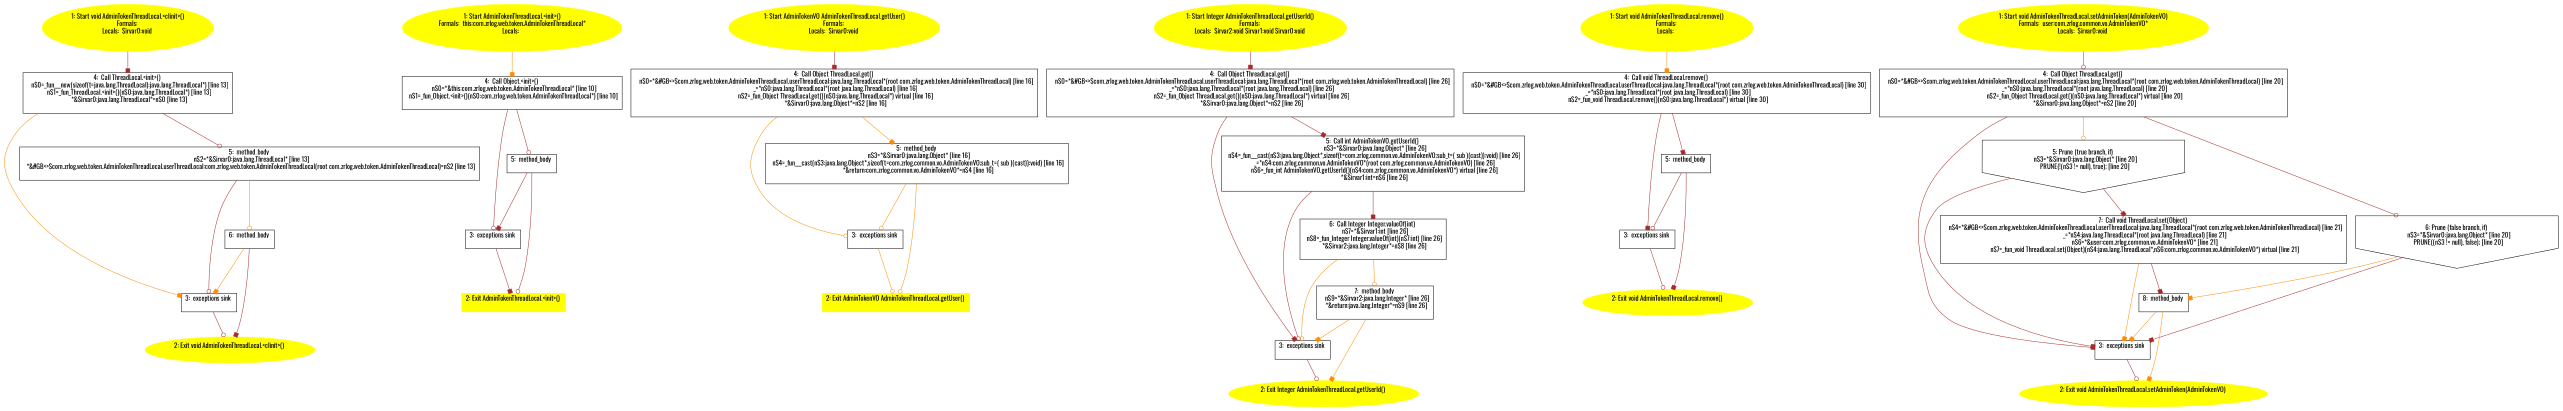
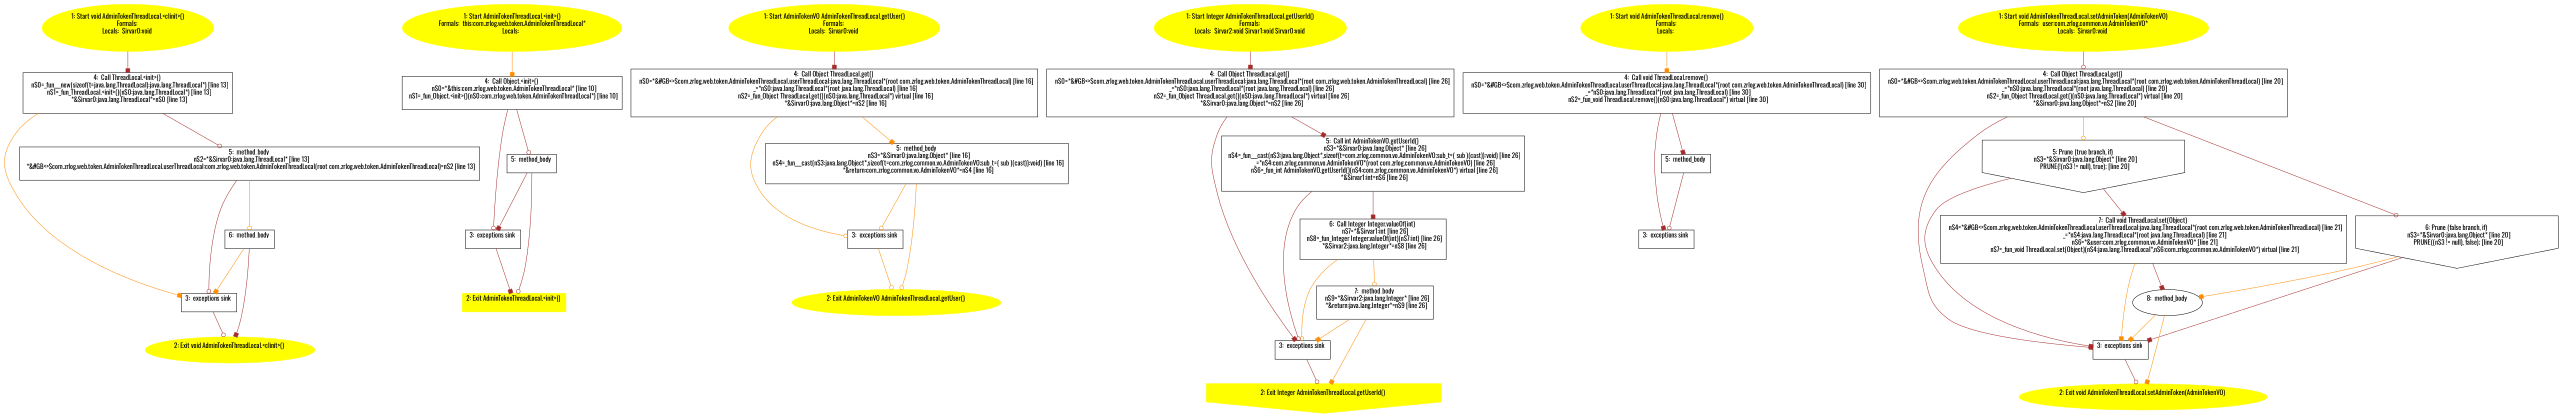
(896, 303) -> (896, 303)
(1668, 303) -> none
(2164, 303) -> (2168, 303)
(1324, 394) -> (1324, 397)
